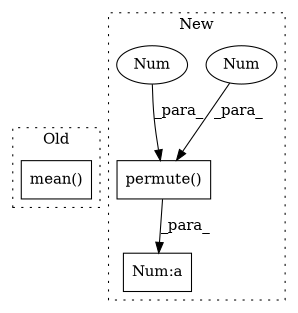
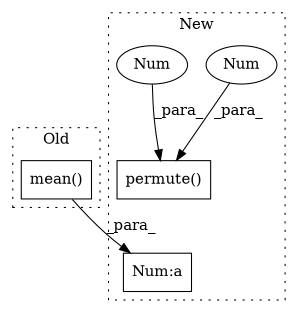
(161, 221) -> (96, 224)
